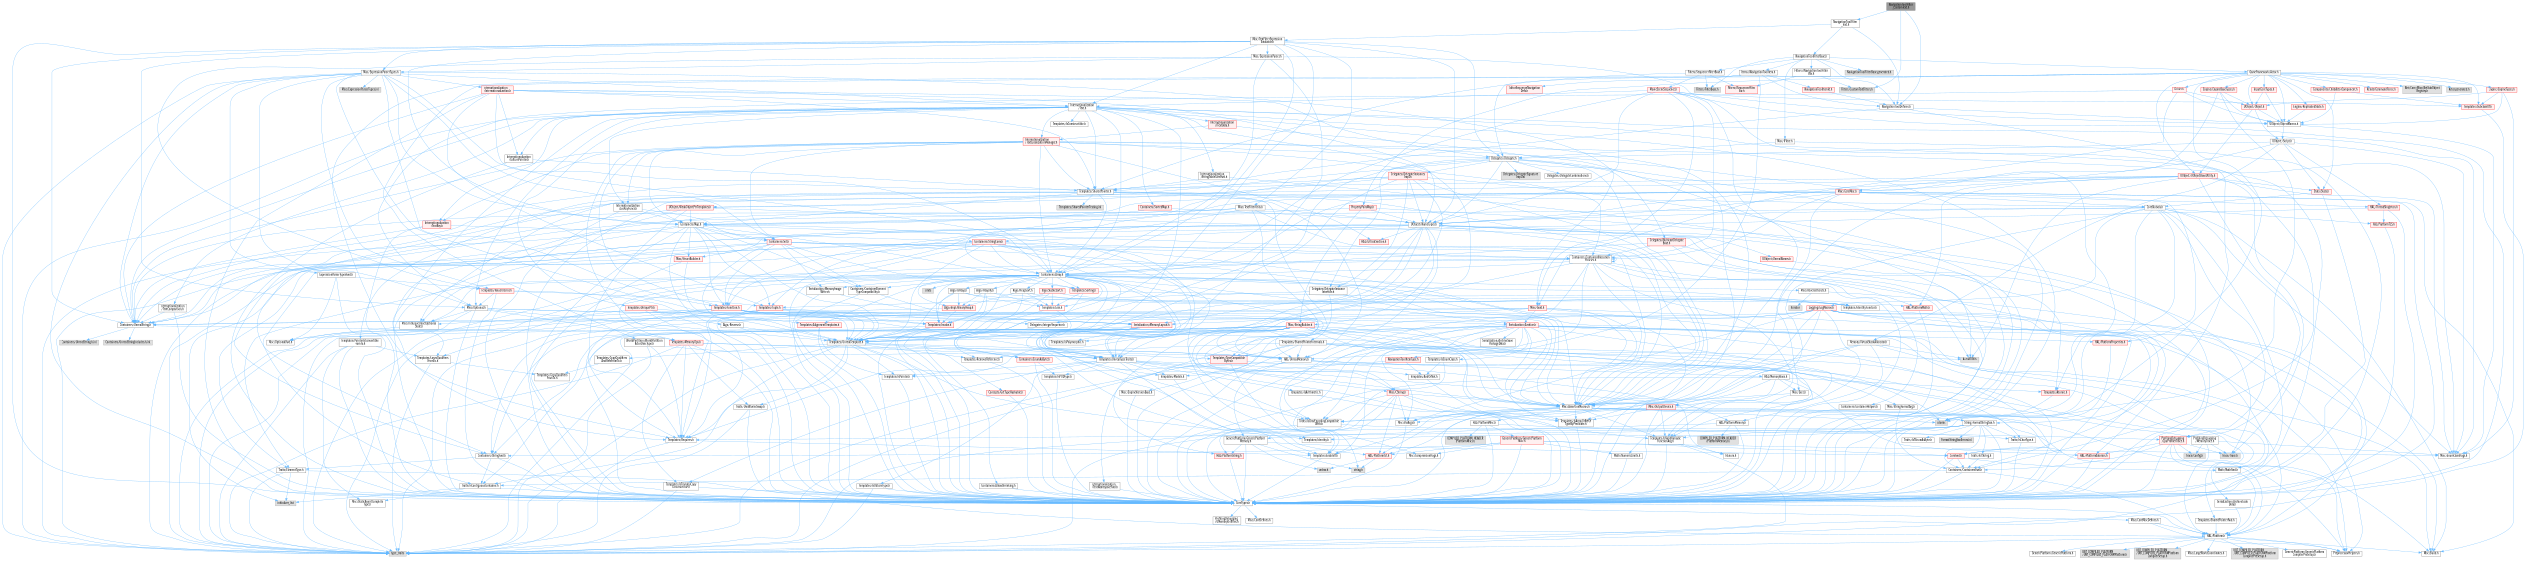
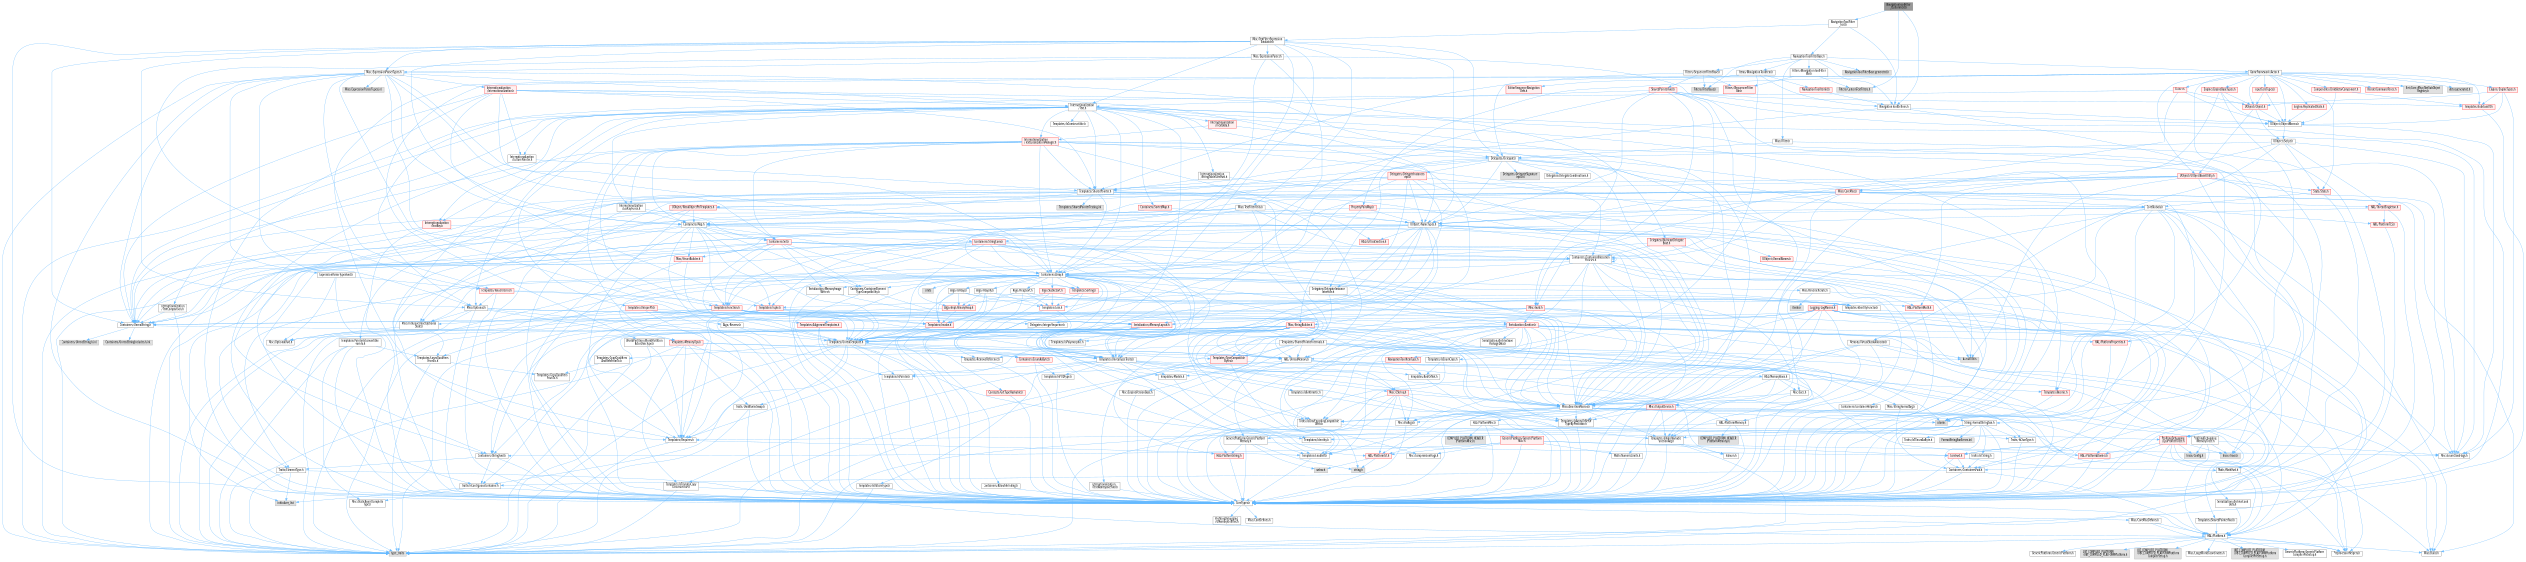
(1664, 90) -> (1663, 90)
